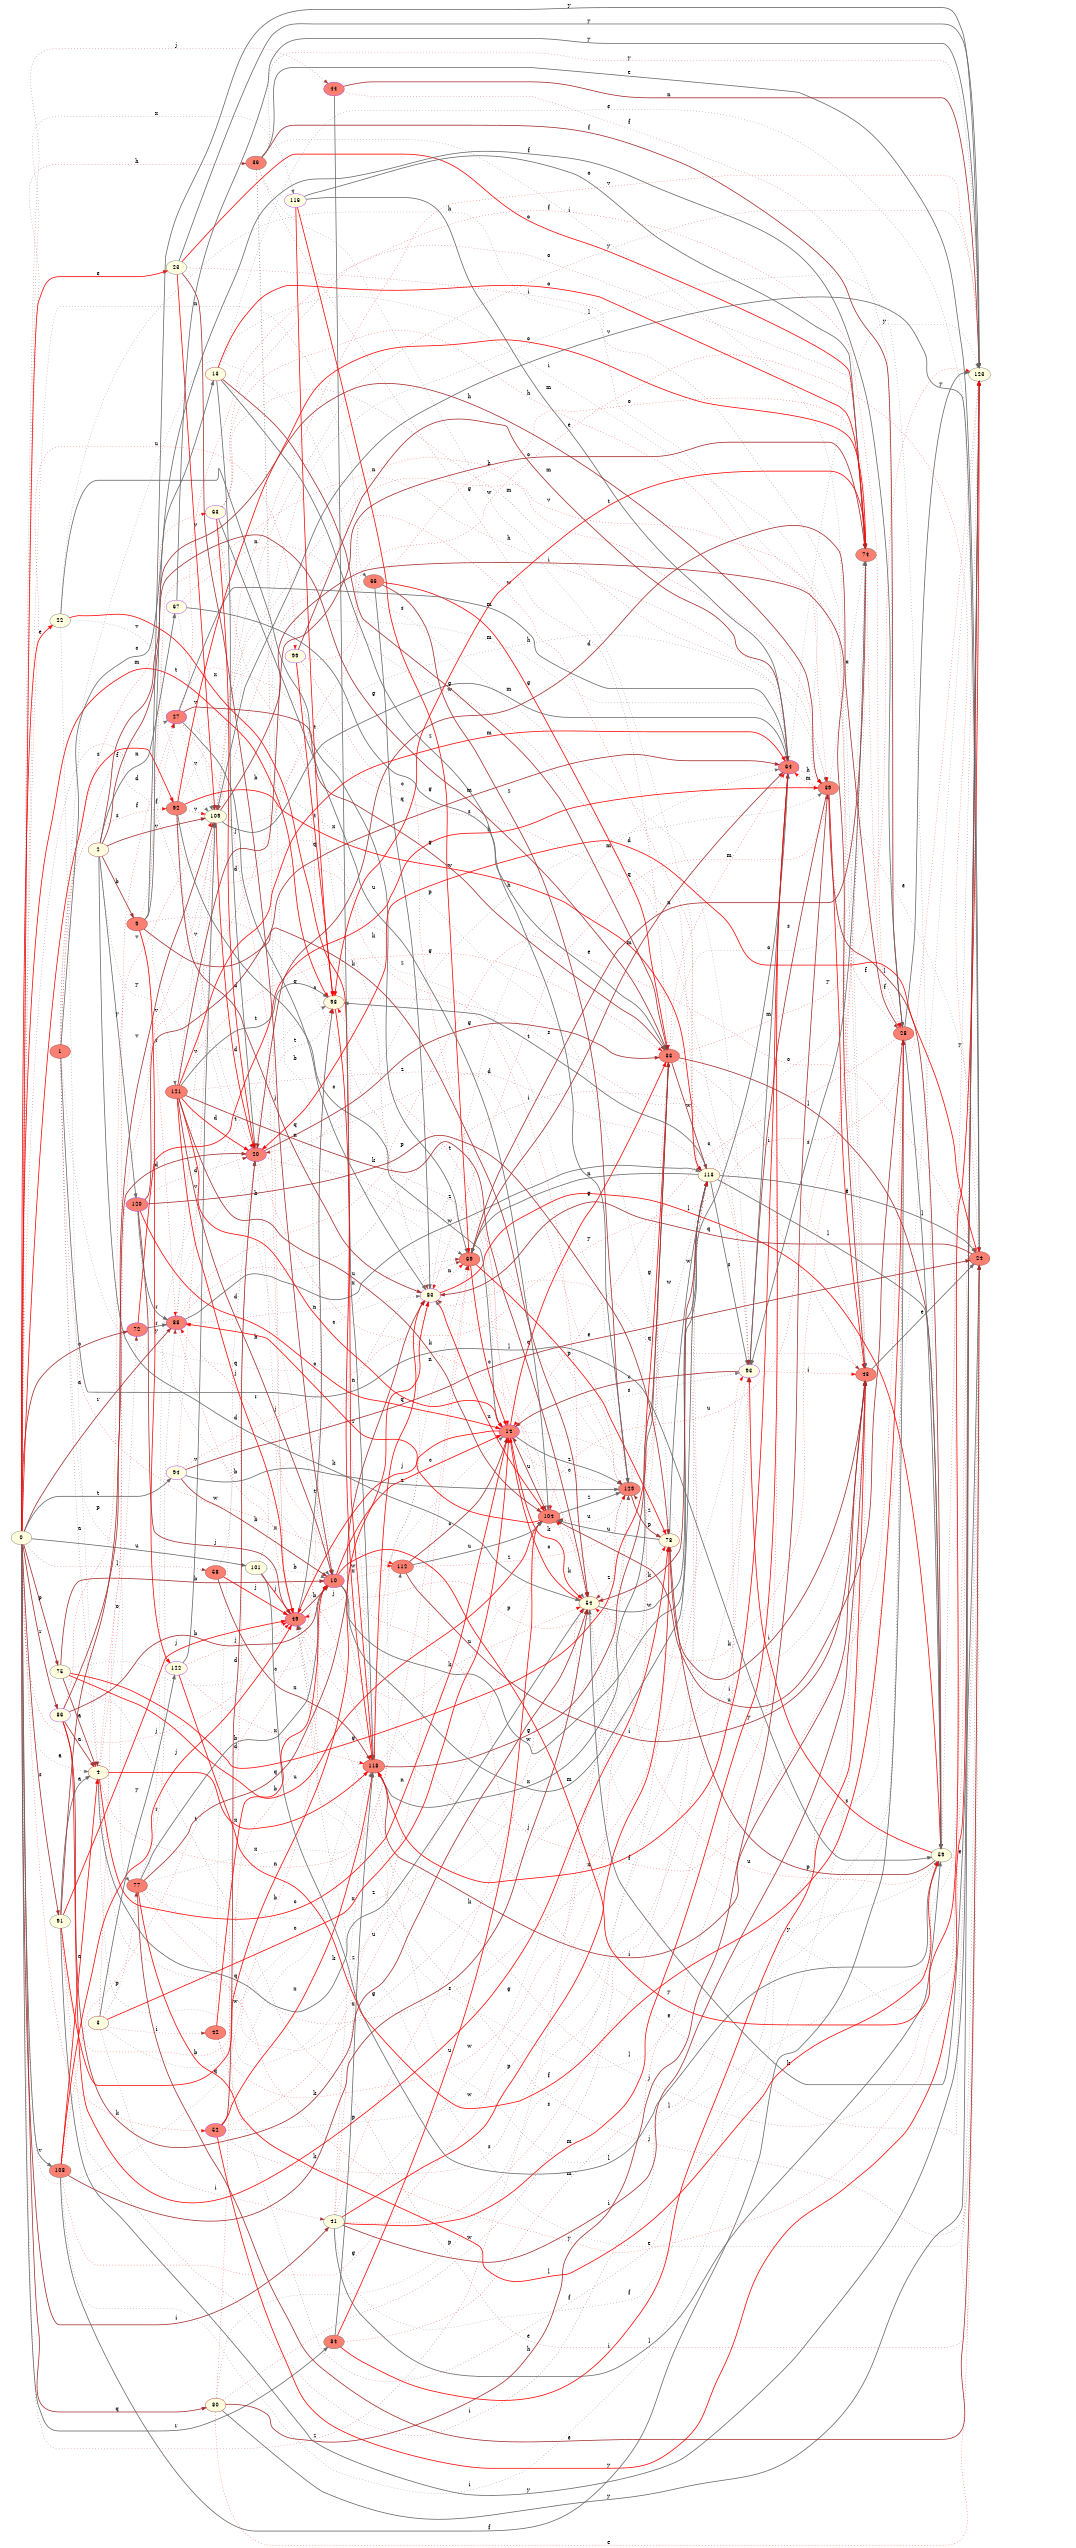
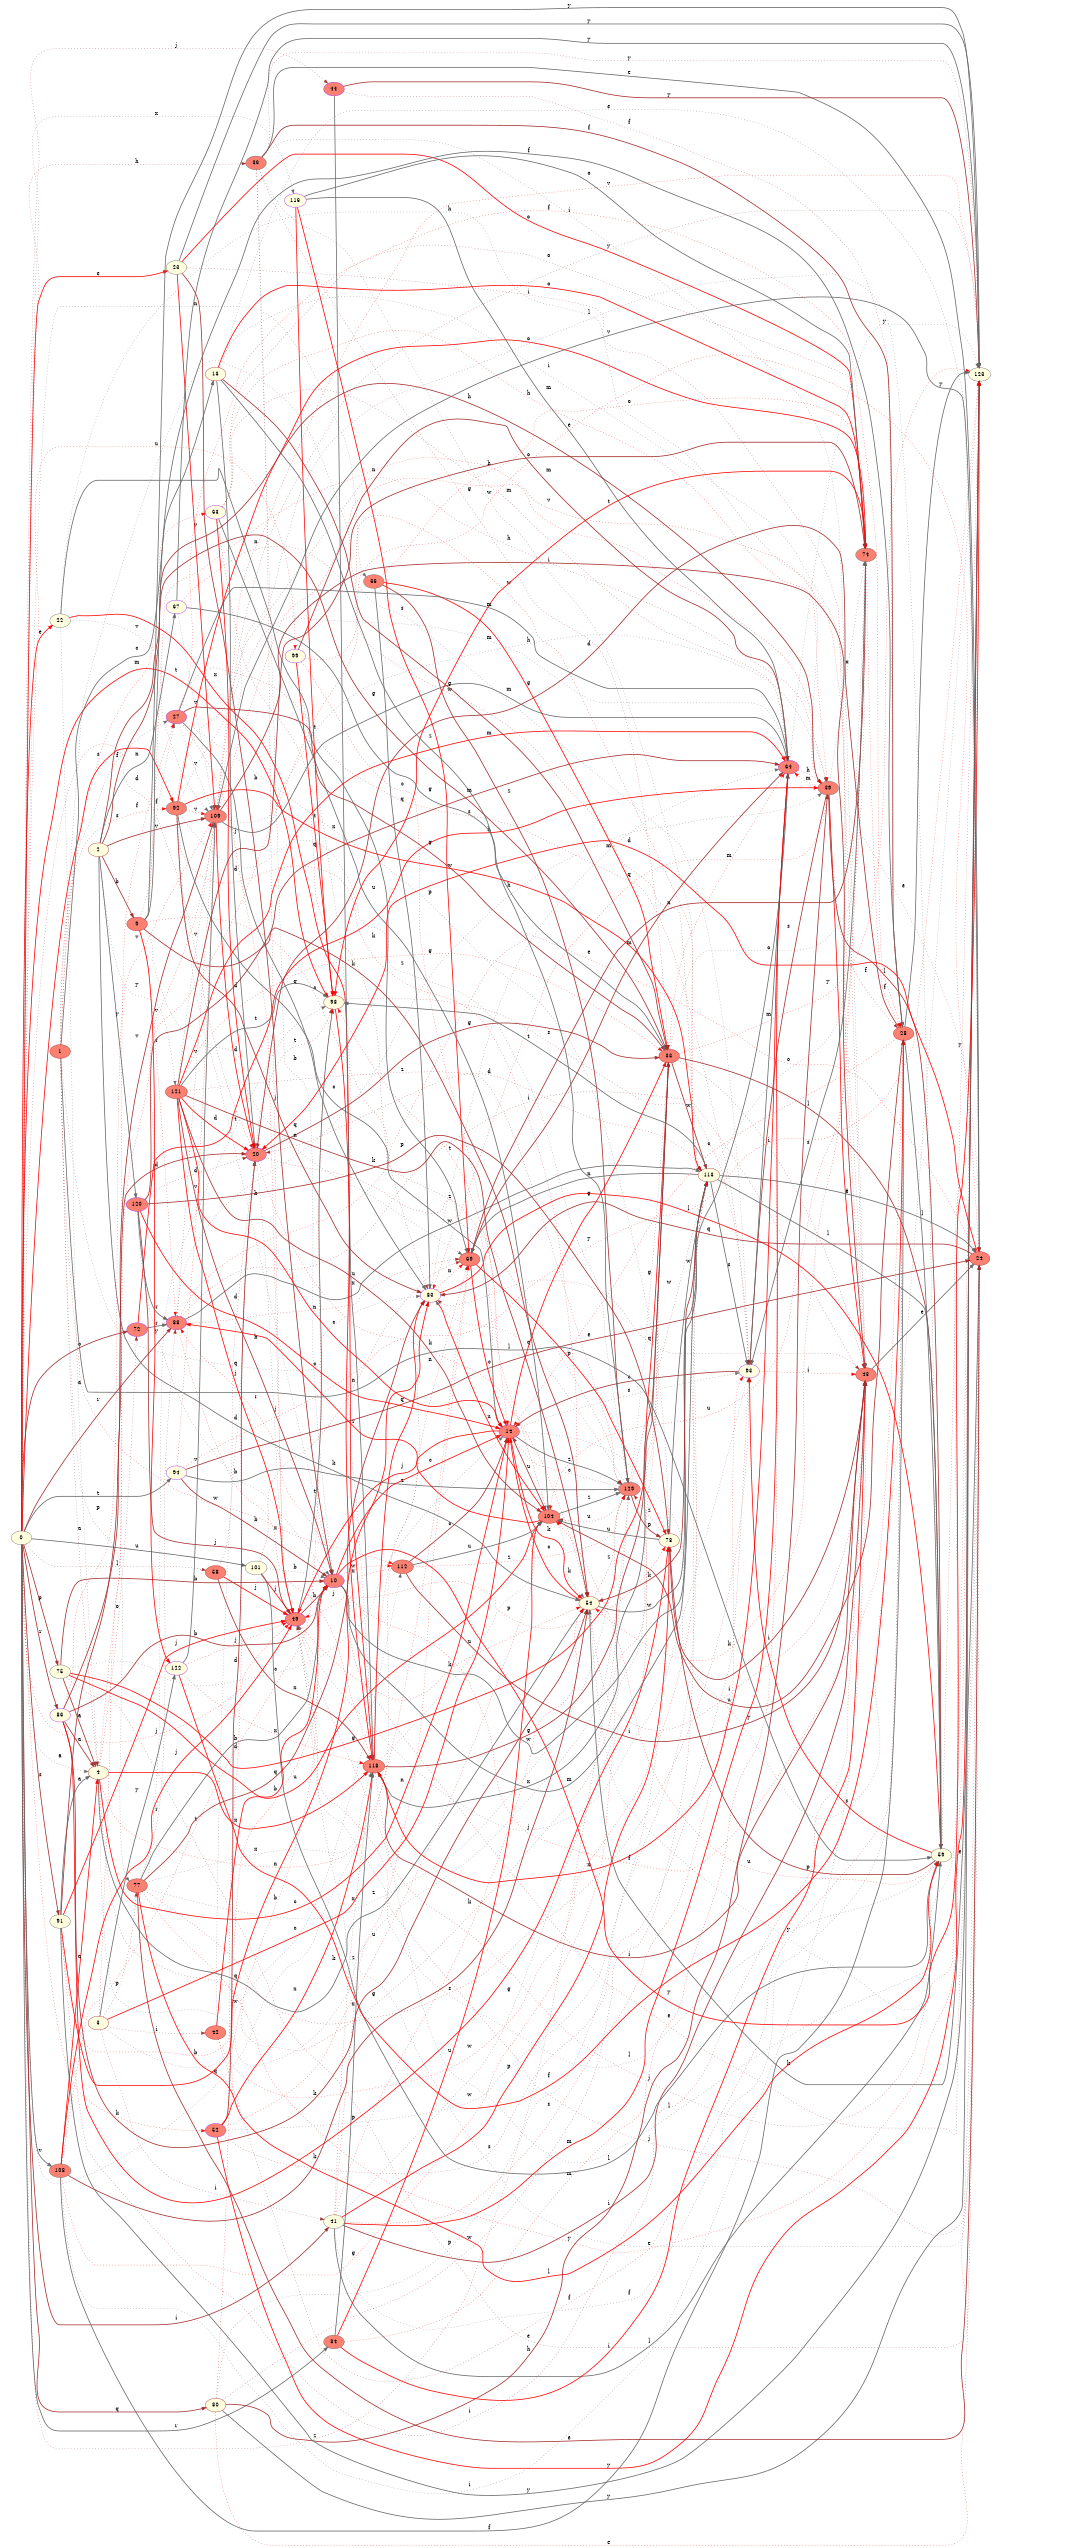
(669, 95) -> (669, 95)
(216, 816) -> (216, 816)
(617, 1547) -> (612, 1560)
